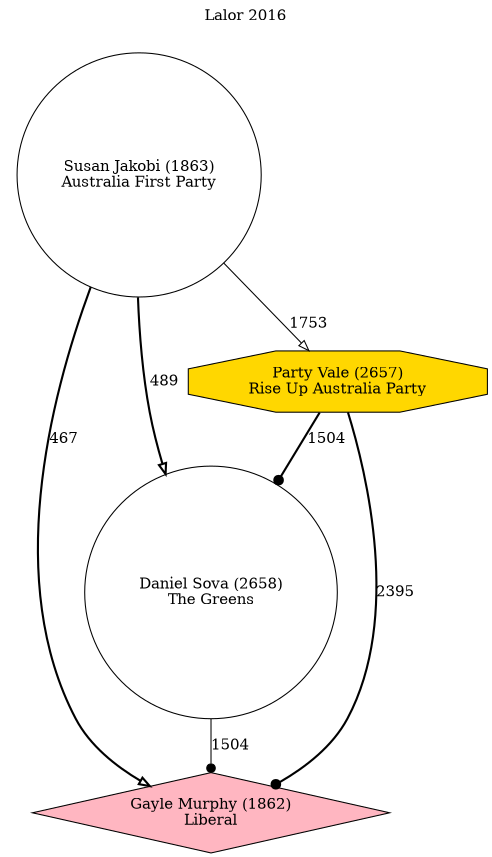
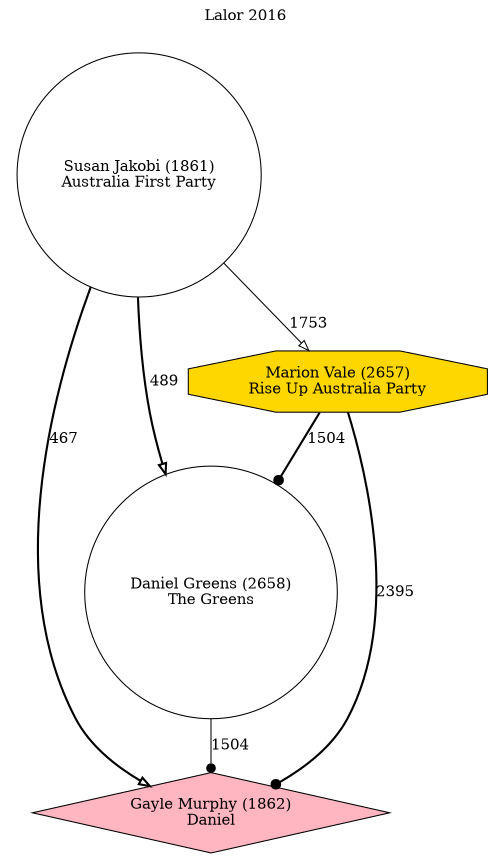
(139, 175) -> (139, 175)
(338, 382) -> (338, 382)
(211, 592) -> (211, 592)
(211, 813) -> (211, 813)
